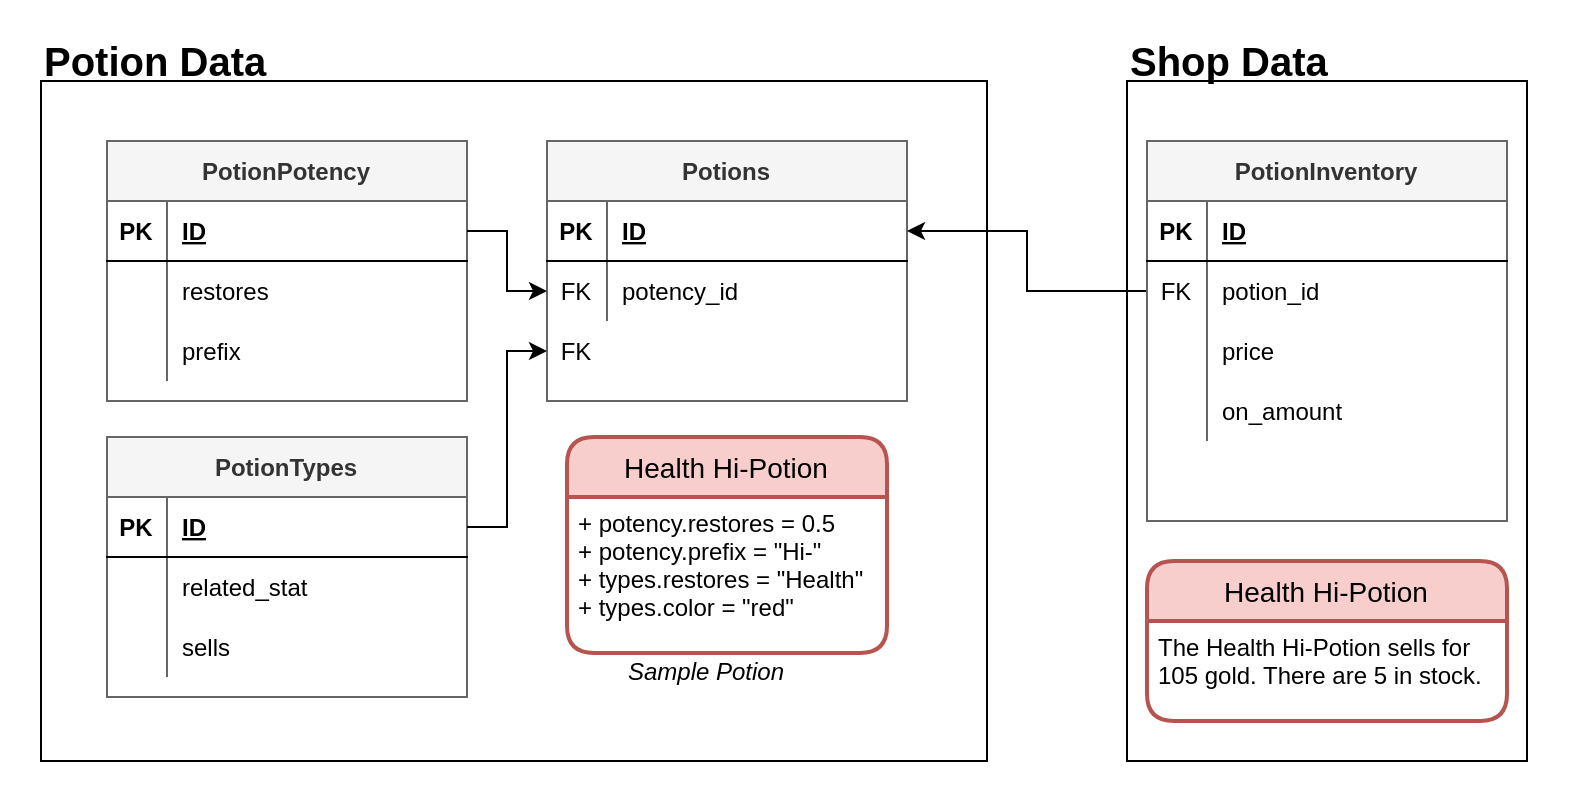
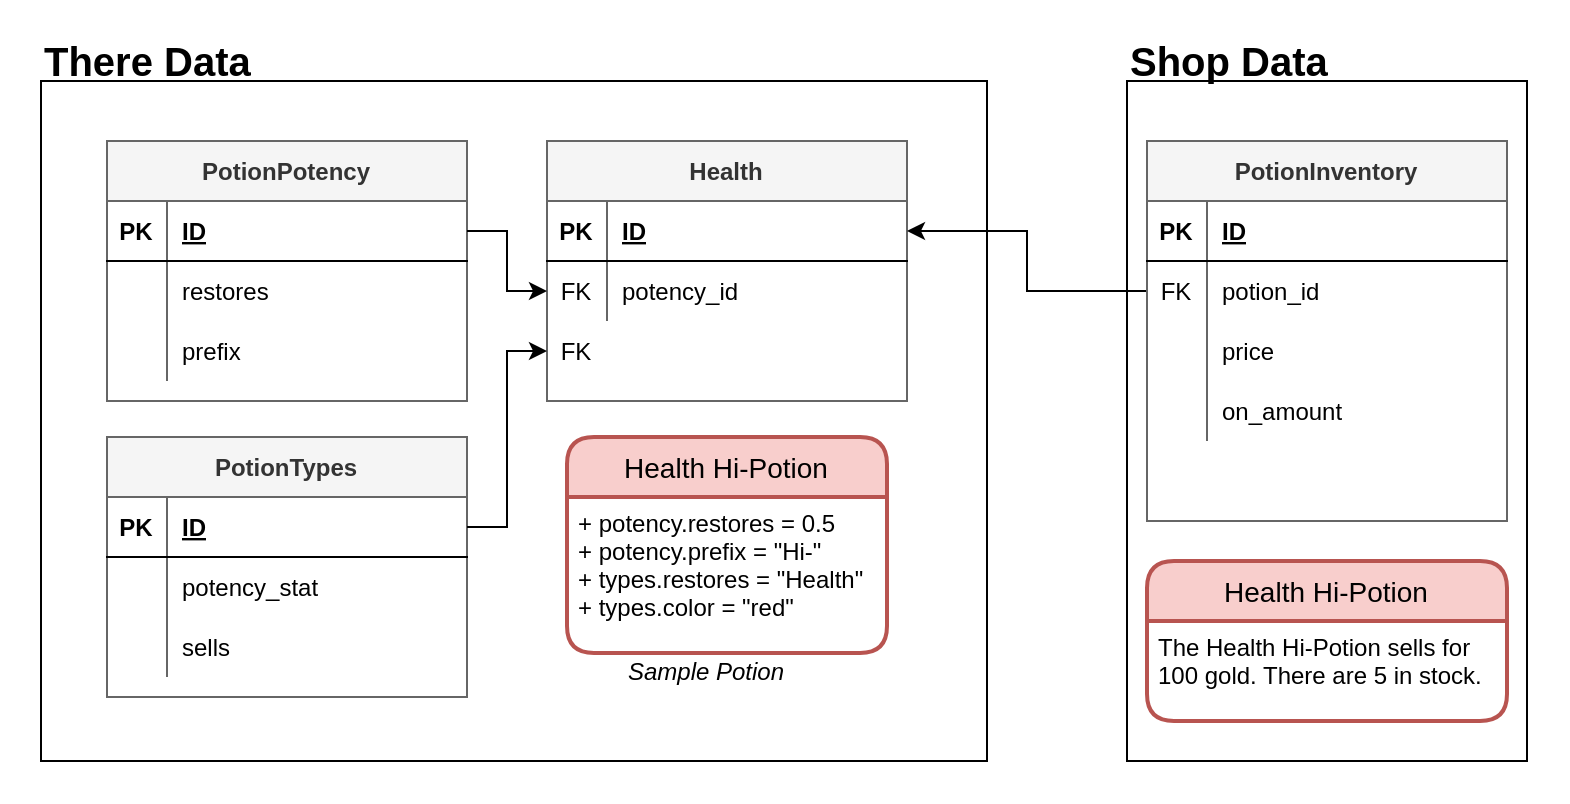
(113, 61) -> (109, 61)
(726, 172) -> (726, 172)
(260, 588) -> (263, 588)
(1332, 648) -> (1332, 648)
